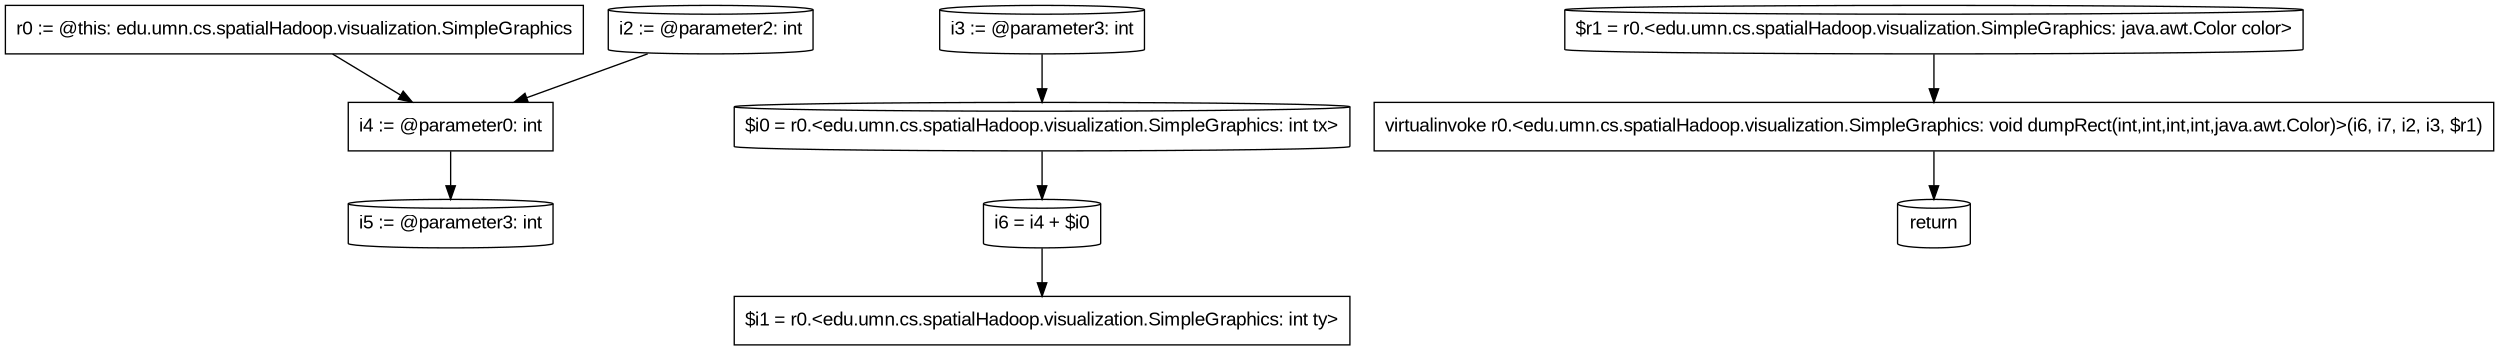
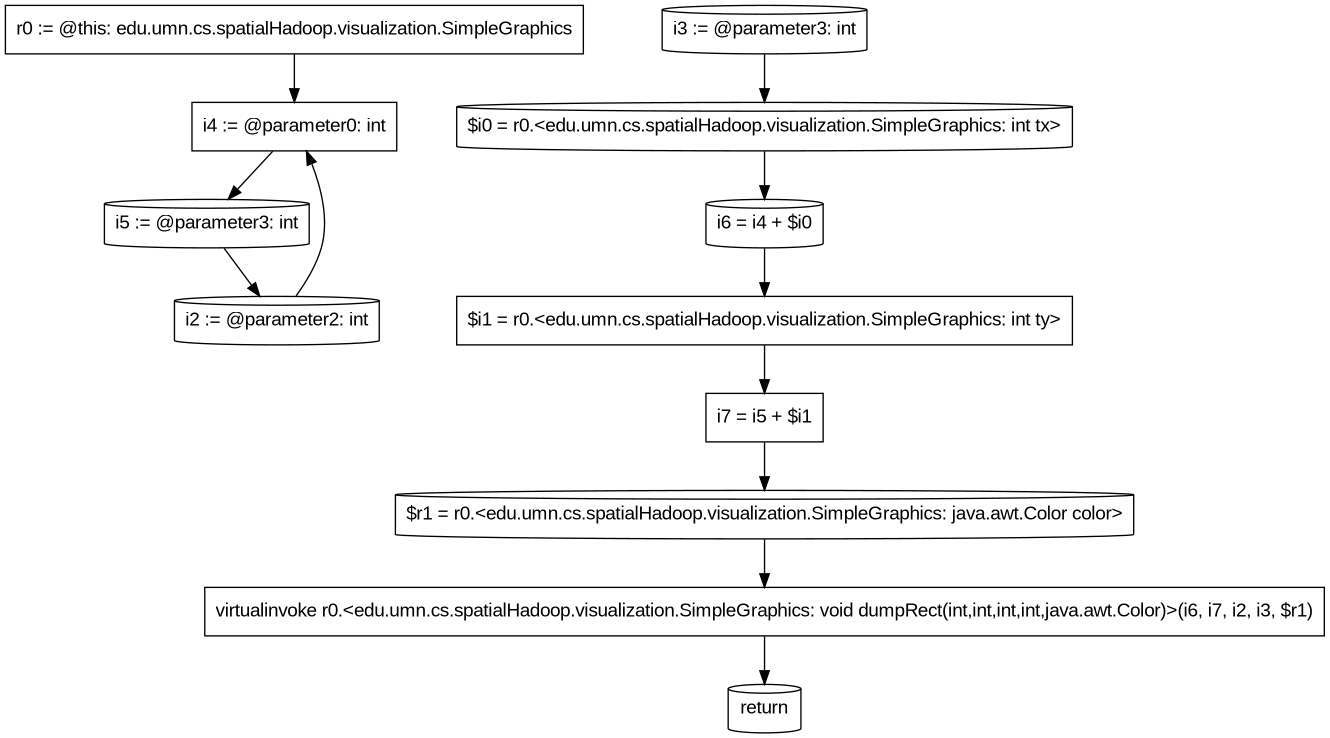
none -> (238, 267)
none -> (765, 418)
